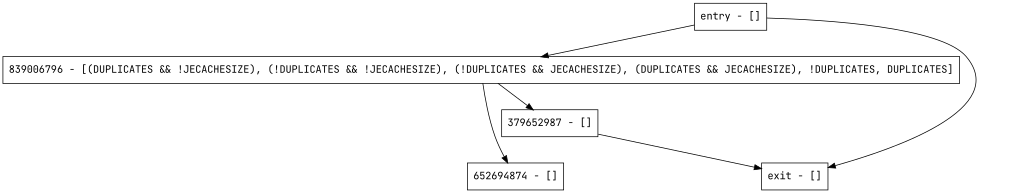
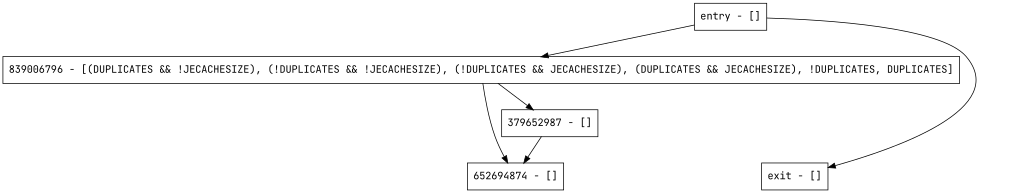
(676, 151) -> (535, 147)
